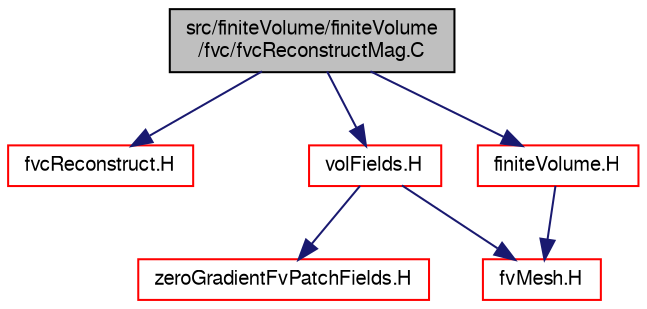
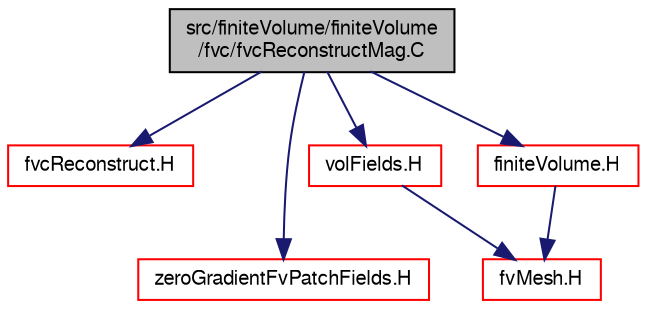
(336, 215) -> (289, 154)
